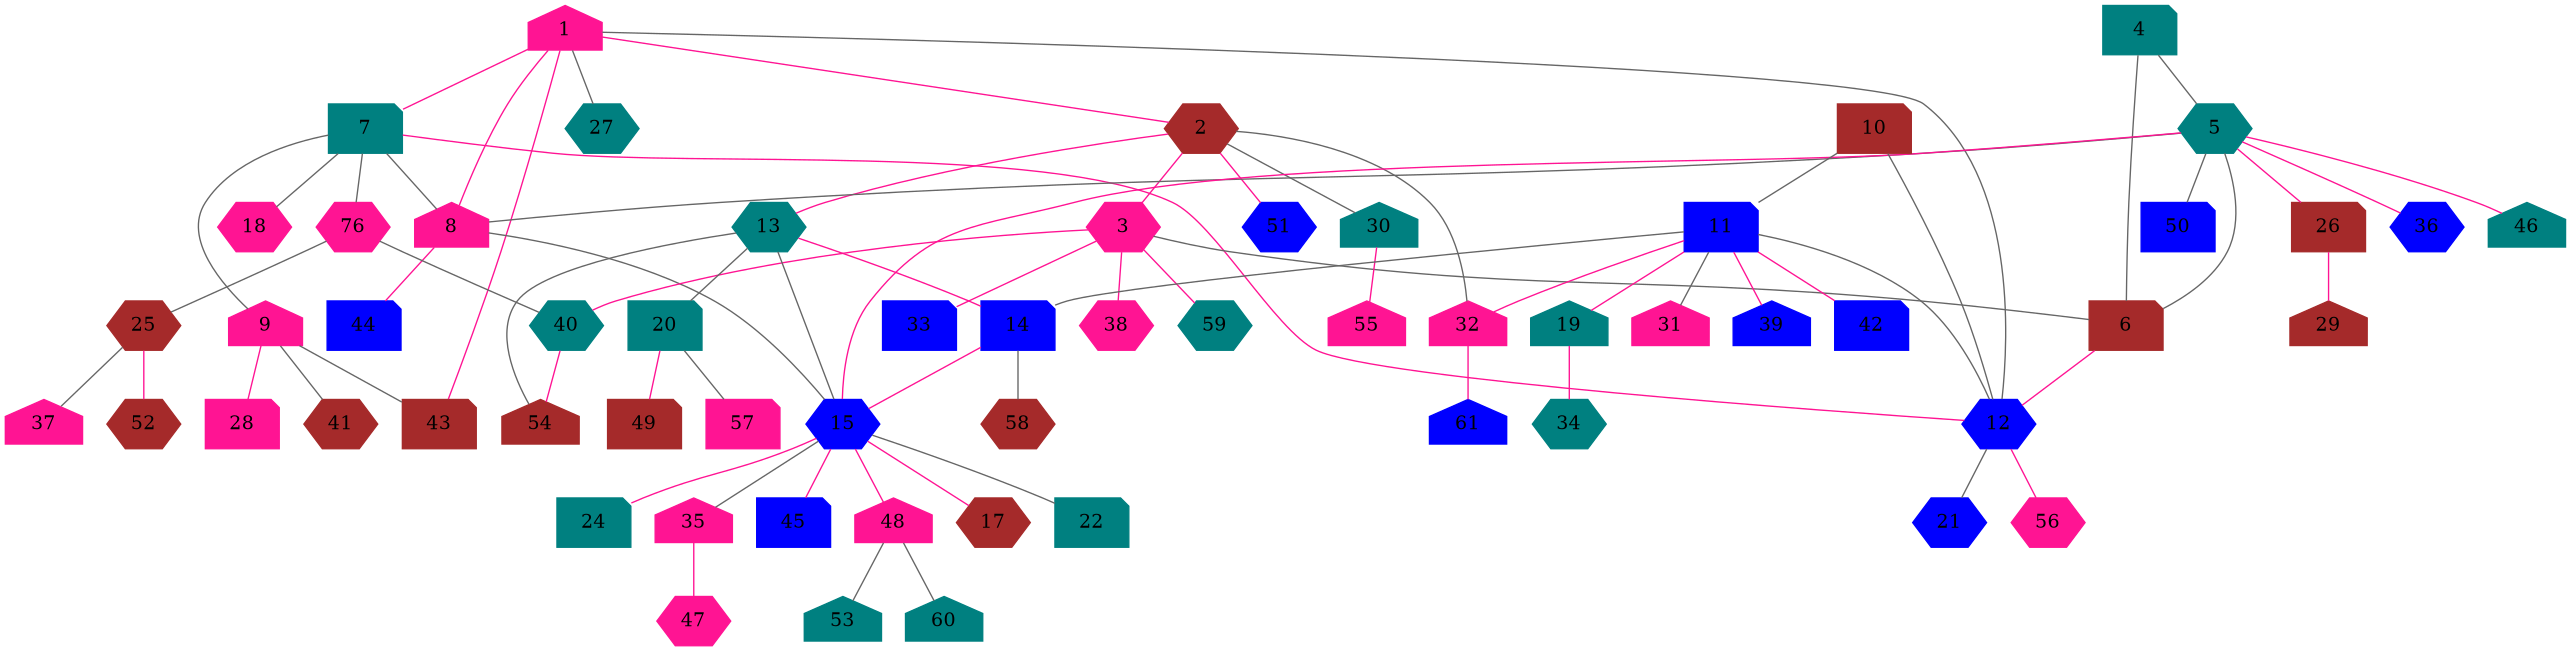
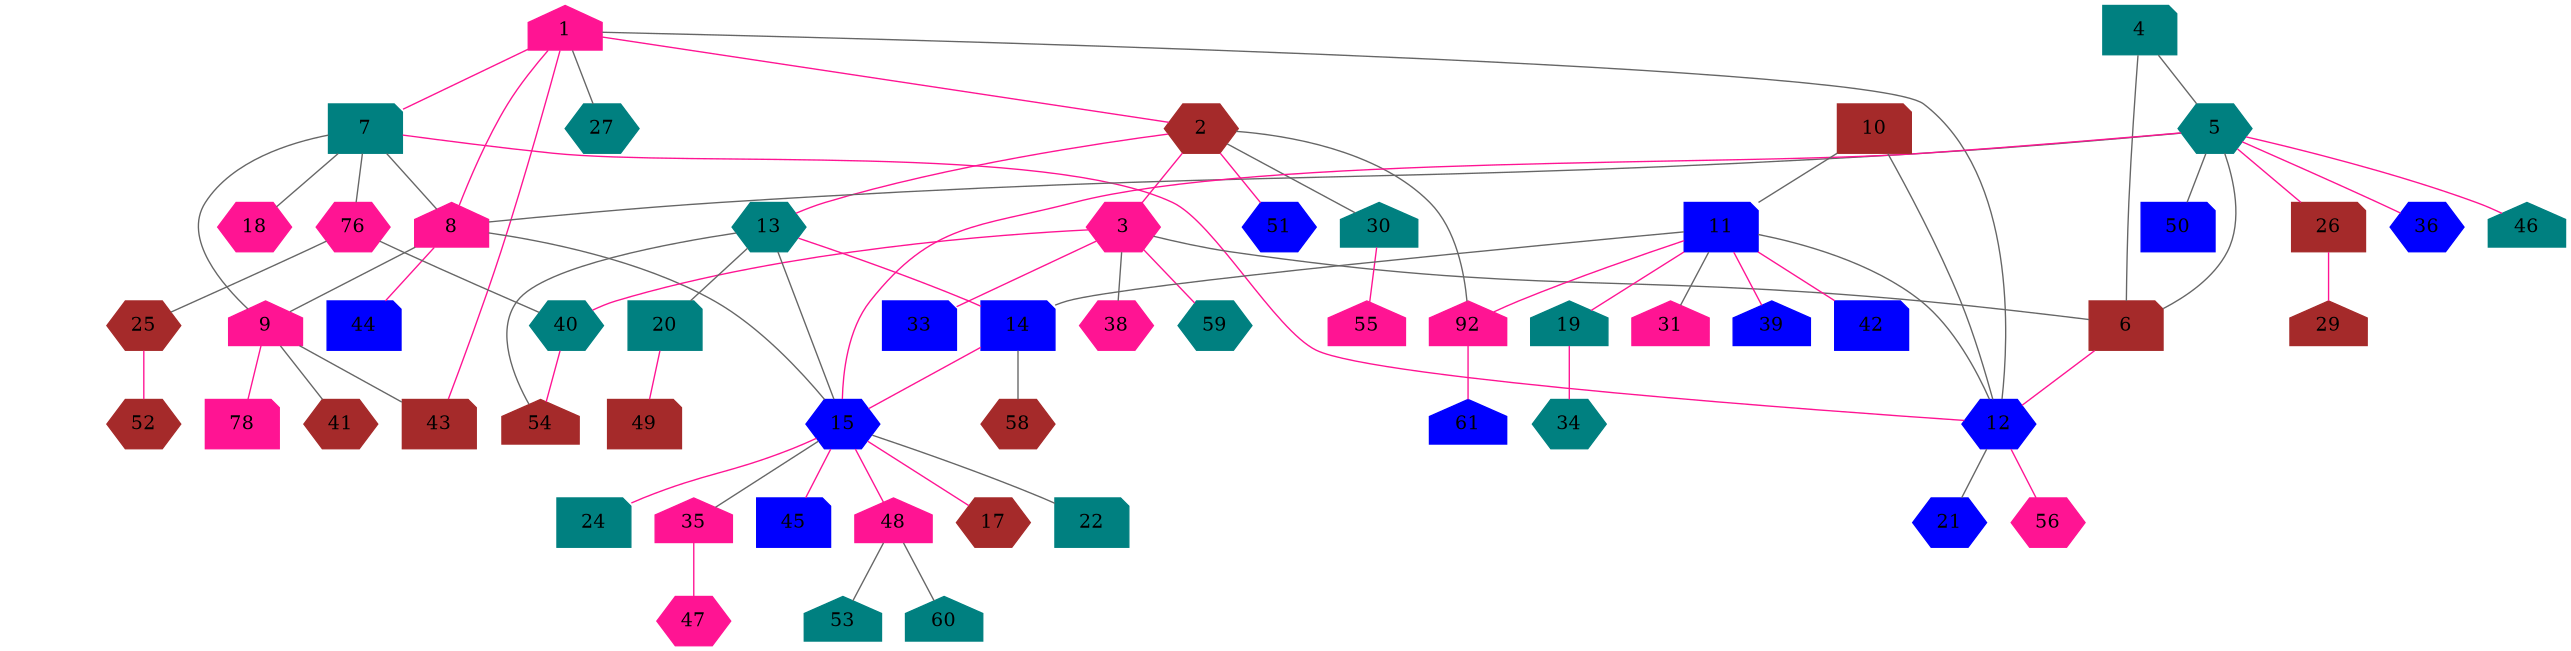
(1120, 276) -> (1120, 276)
none -> (353, 279)
(1468, 326) -> (1468, 326)
(44, 424) -> none
(242, 424) -> (242, 424)
(743, 424) -> none
